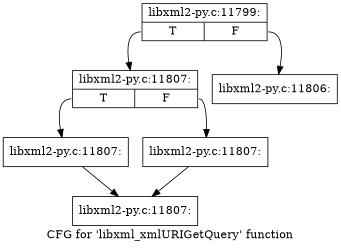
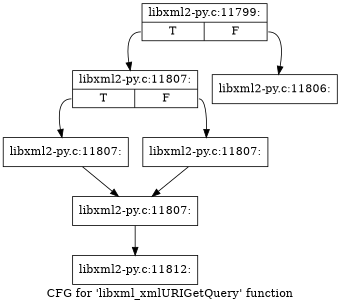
none -> (135, 270)
